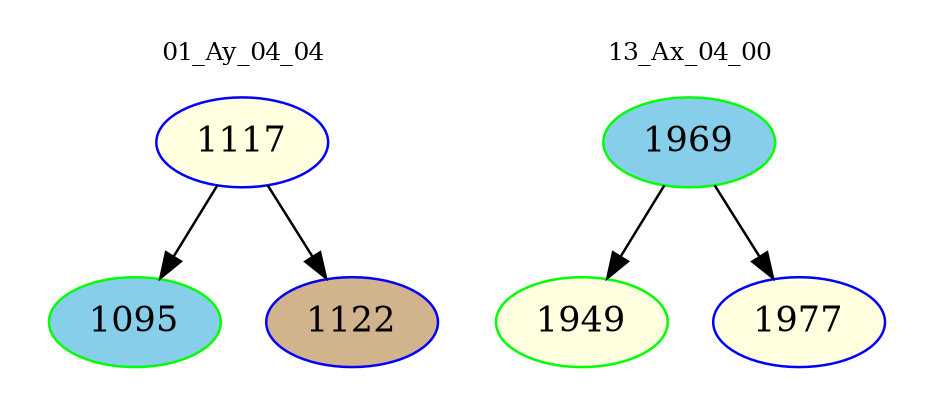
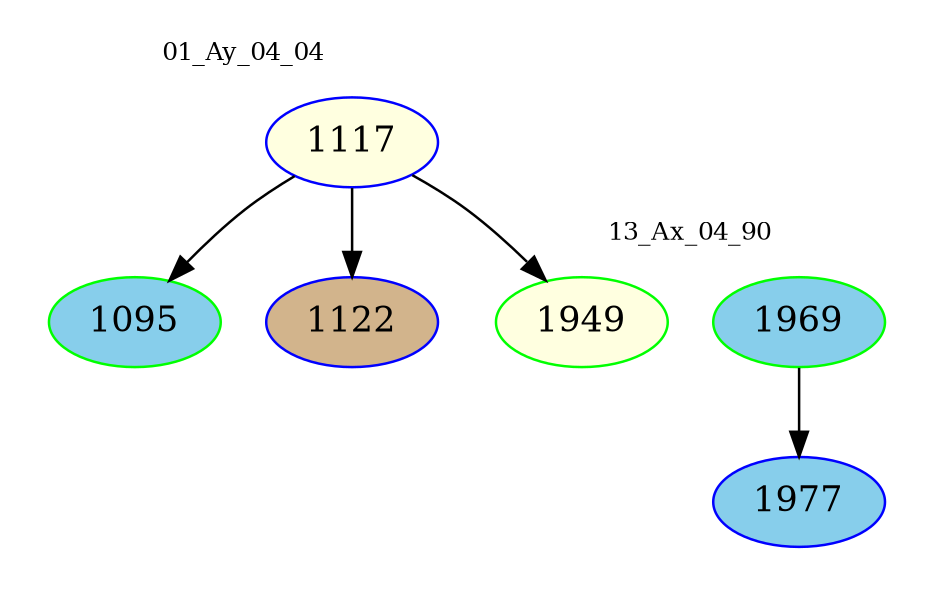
(690, 54) -> (690, 233)
(643, 221) -> (492, 230)
(799, 322) -> (799, 502)
